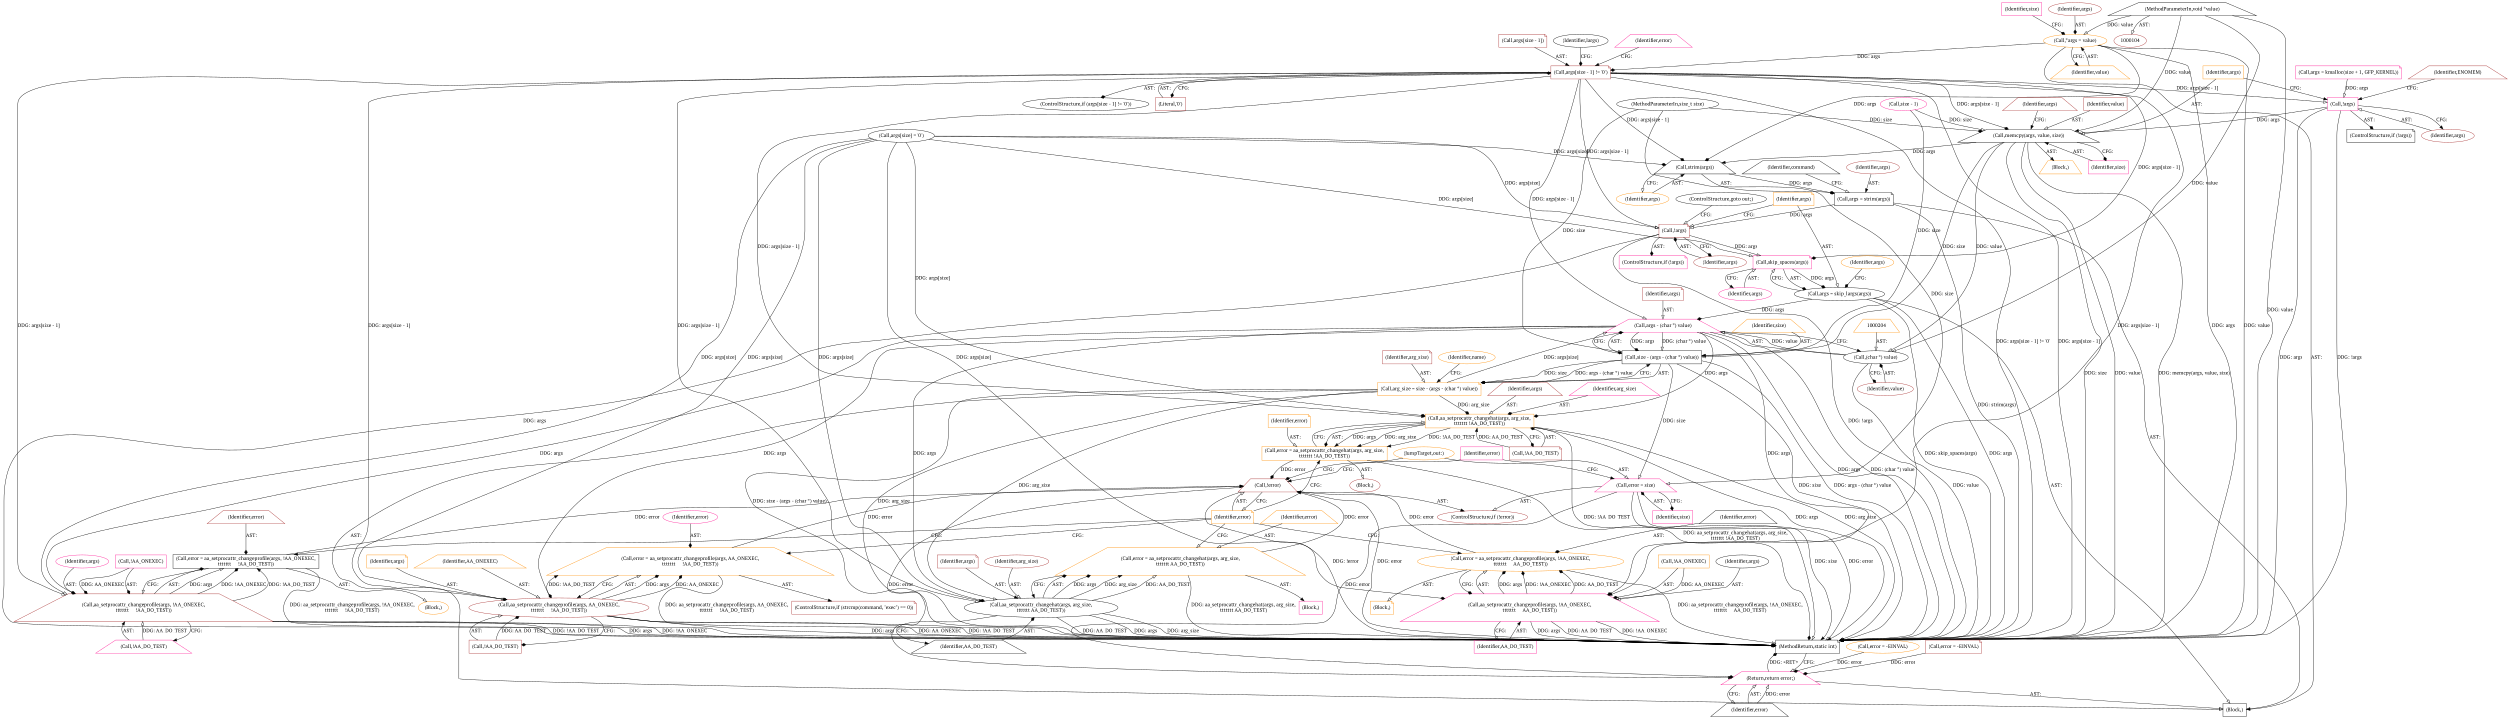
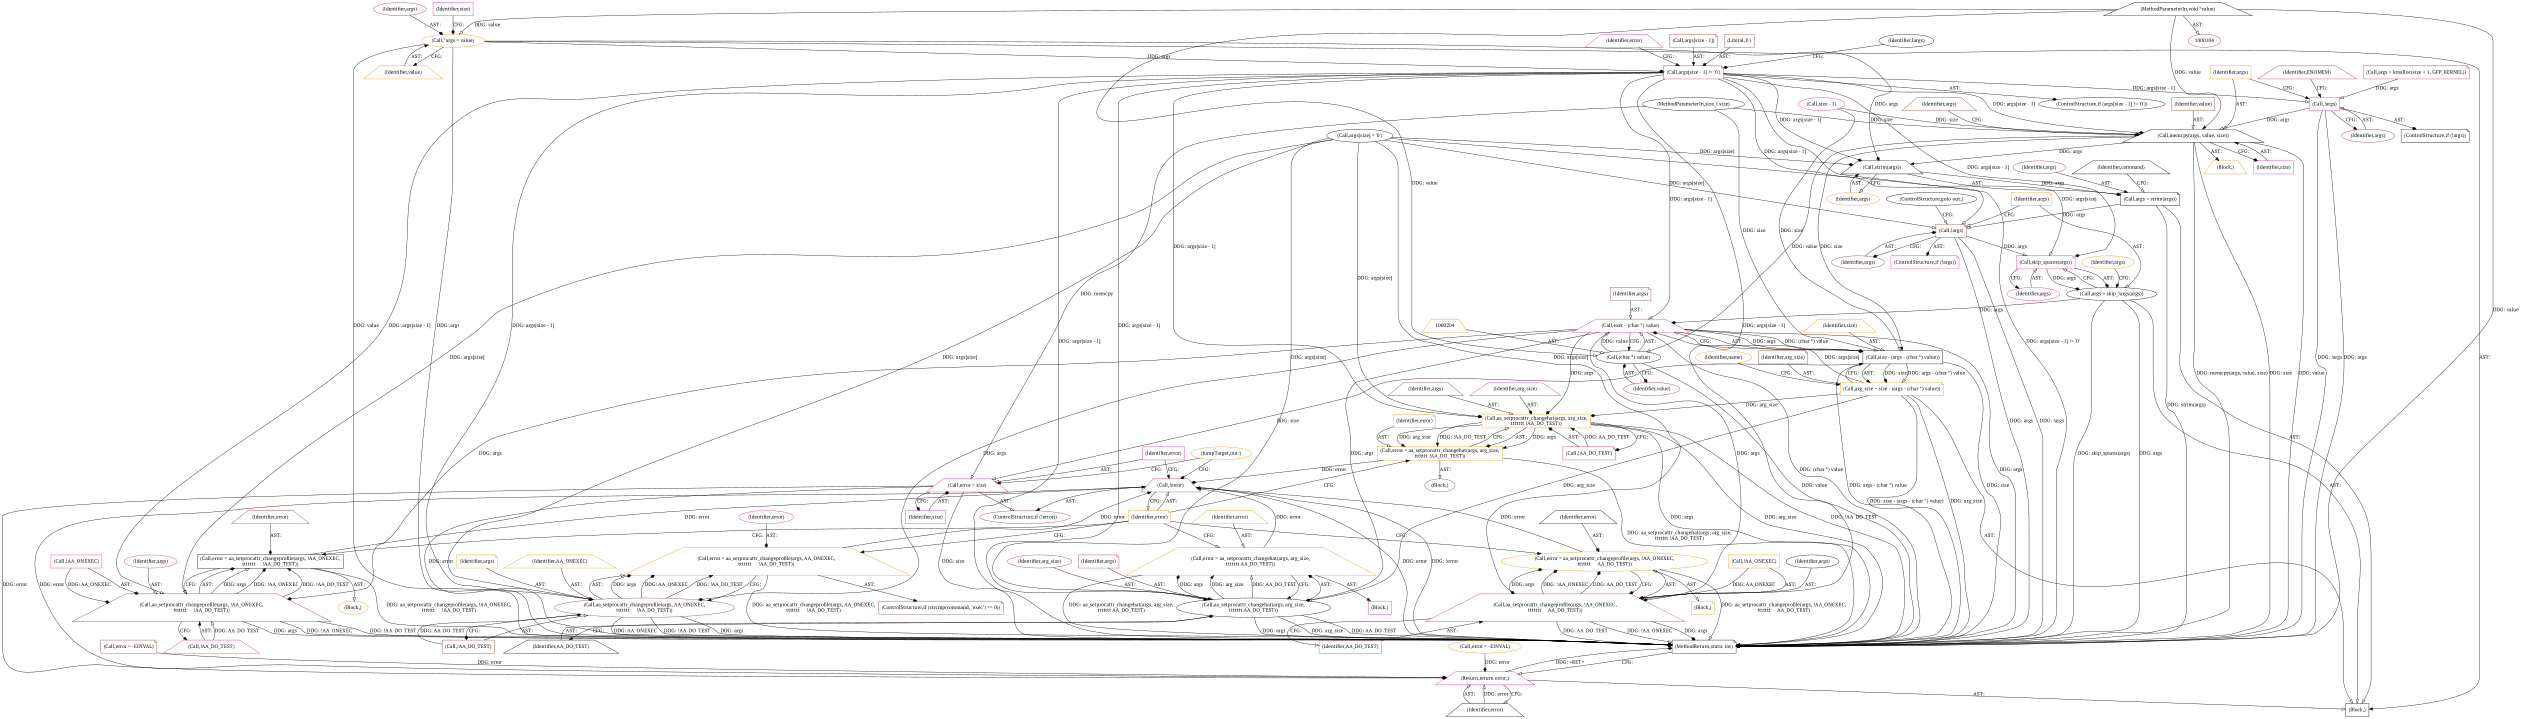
(2349, 72) -> (2416, 72)
(1359, 75) -> none
(1942, 294) -> (1097, 294)
(1663, 326) -> (1631, 326)
